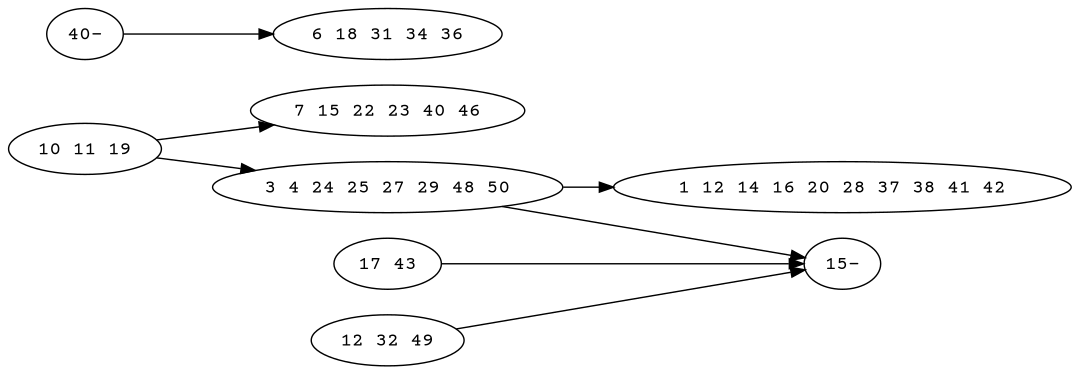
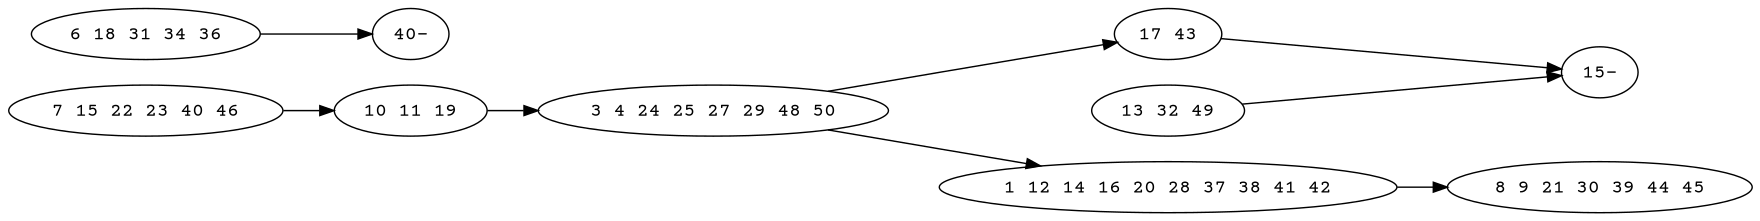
(191, 34) -> (309, 34)
(208, 133) -> (301, 111)
none -> (1600, 187)
(647, 231) -> (966, 68)
(388, 340) -> (1168, 111)
